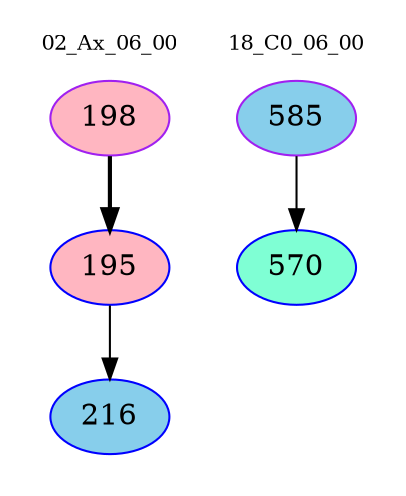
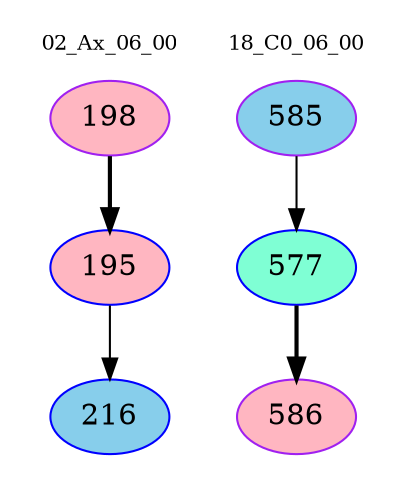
(297, 267) -> (297, 267)
none -> (297, 417)
